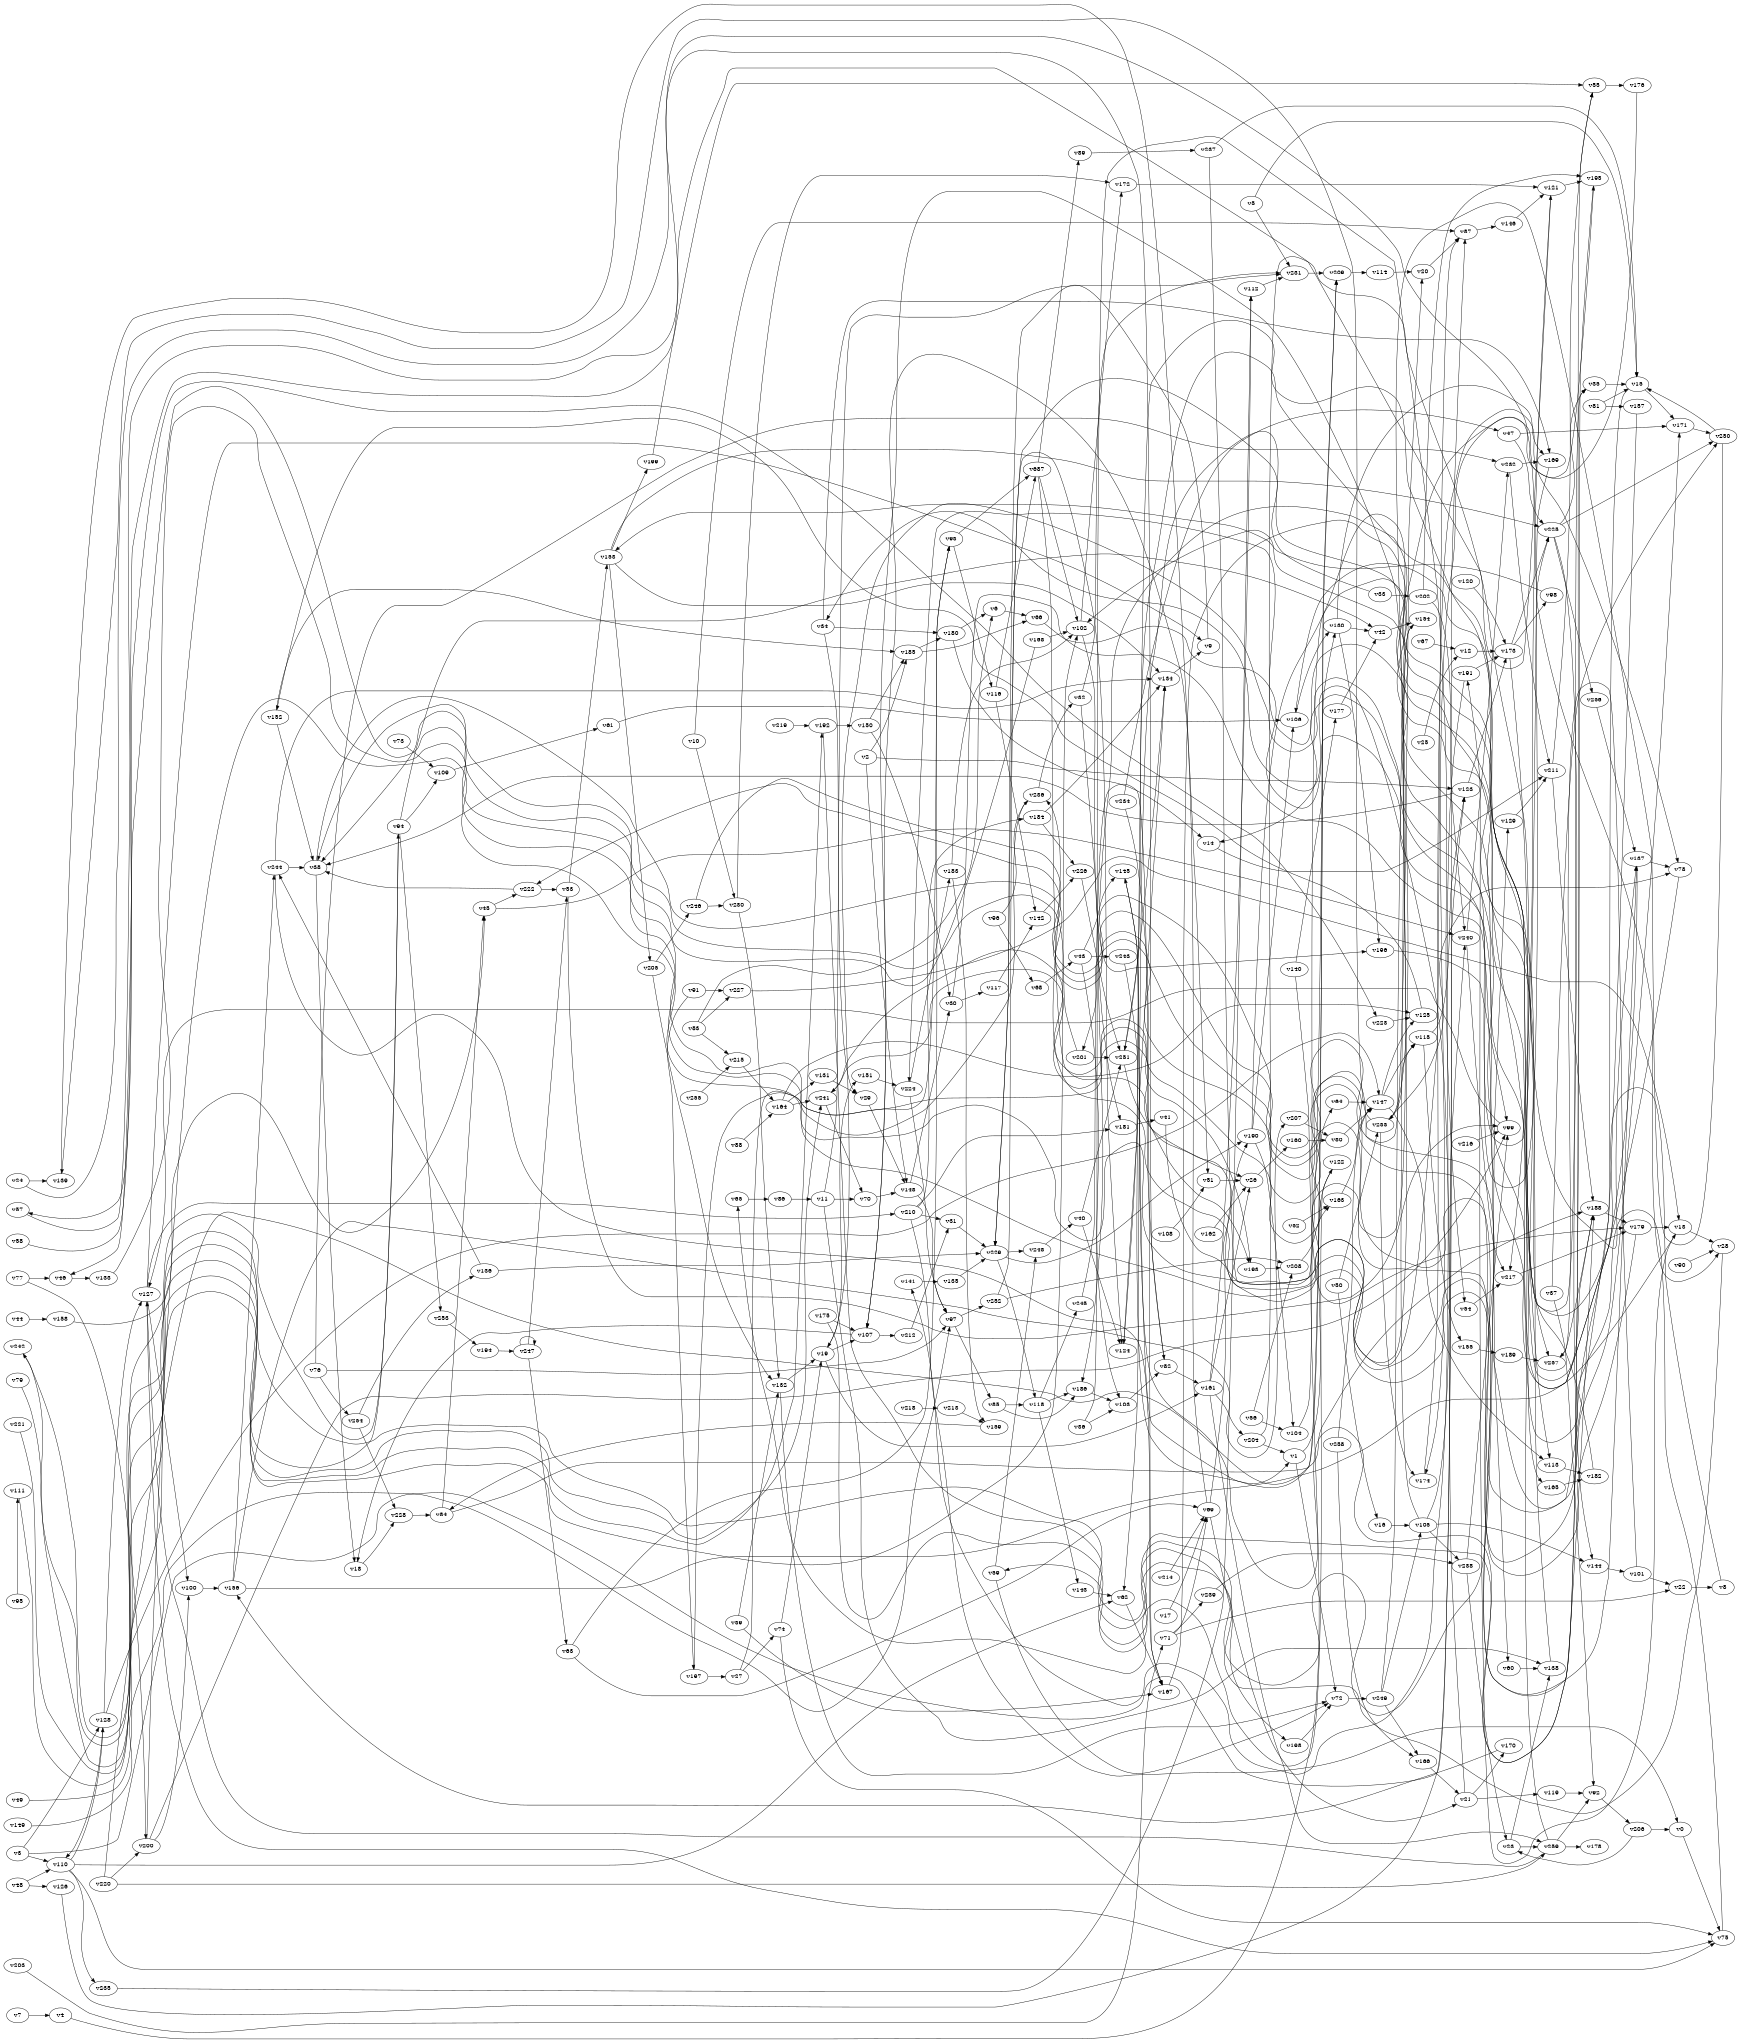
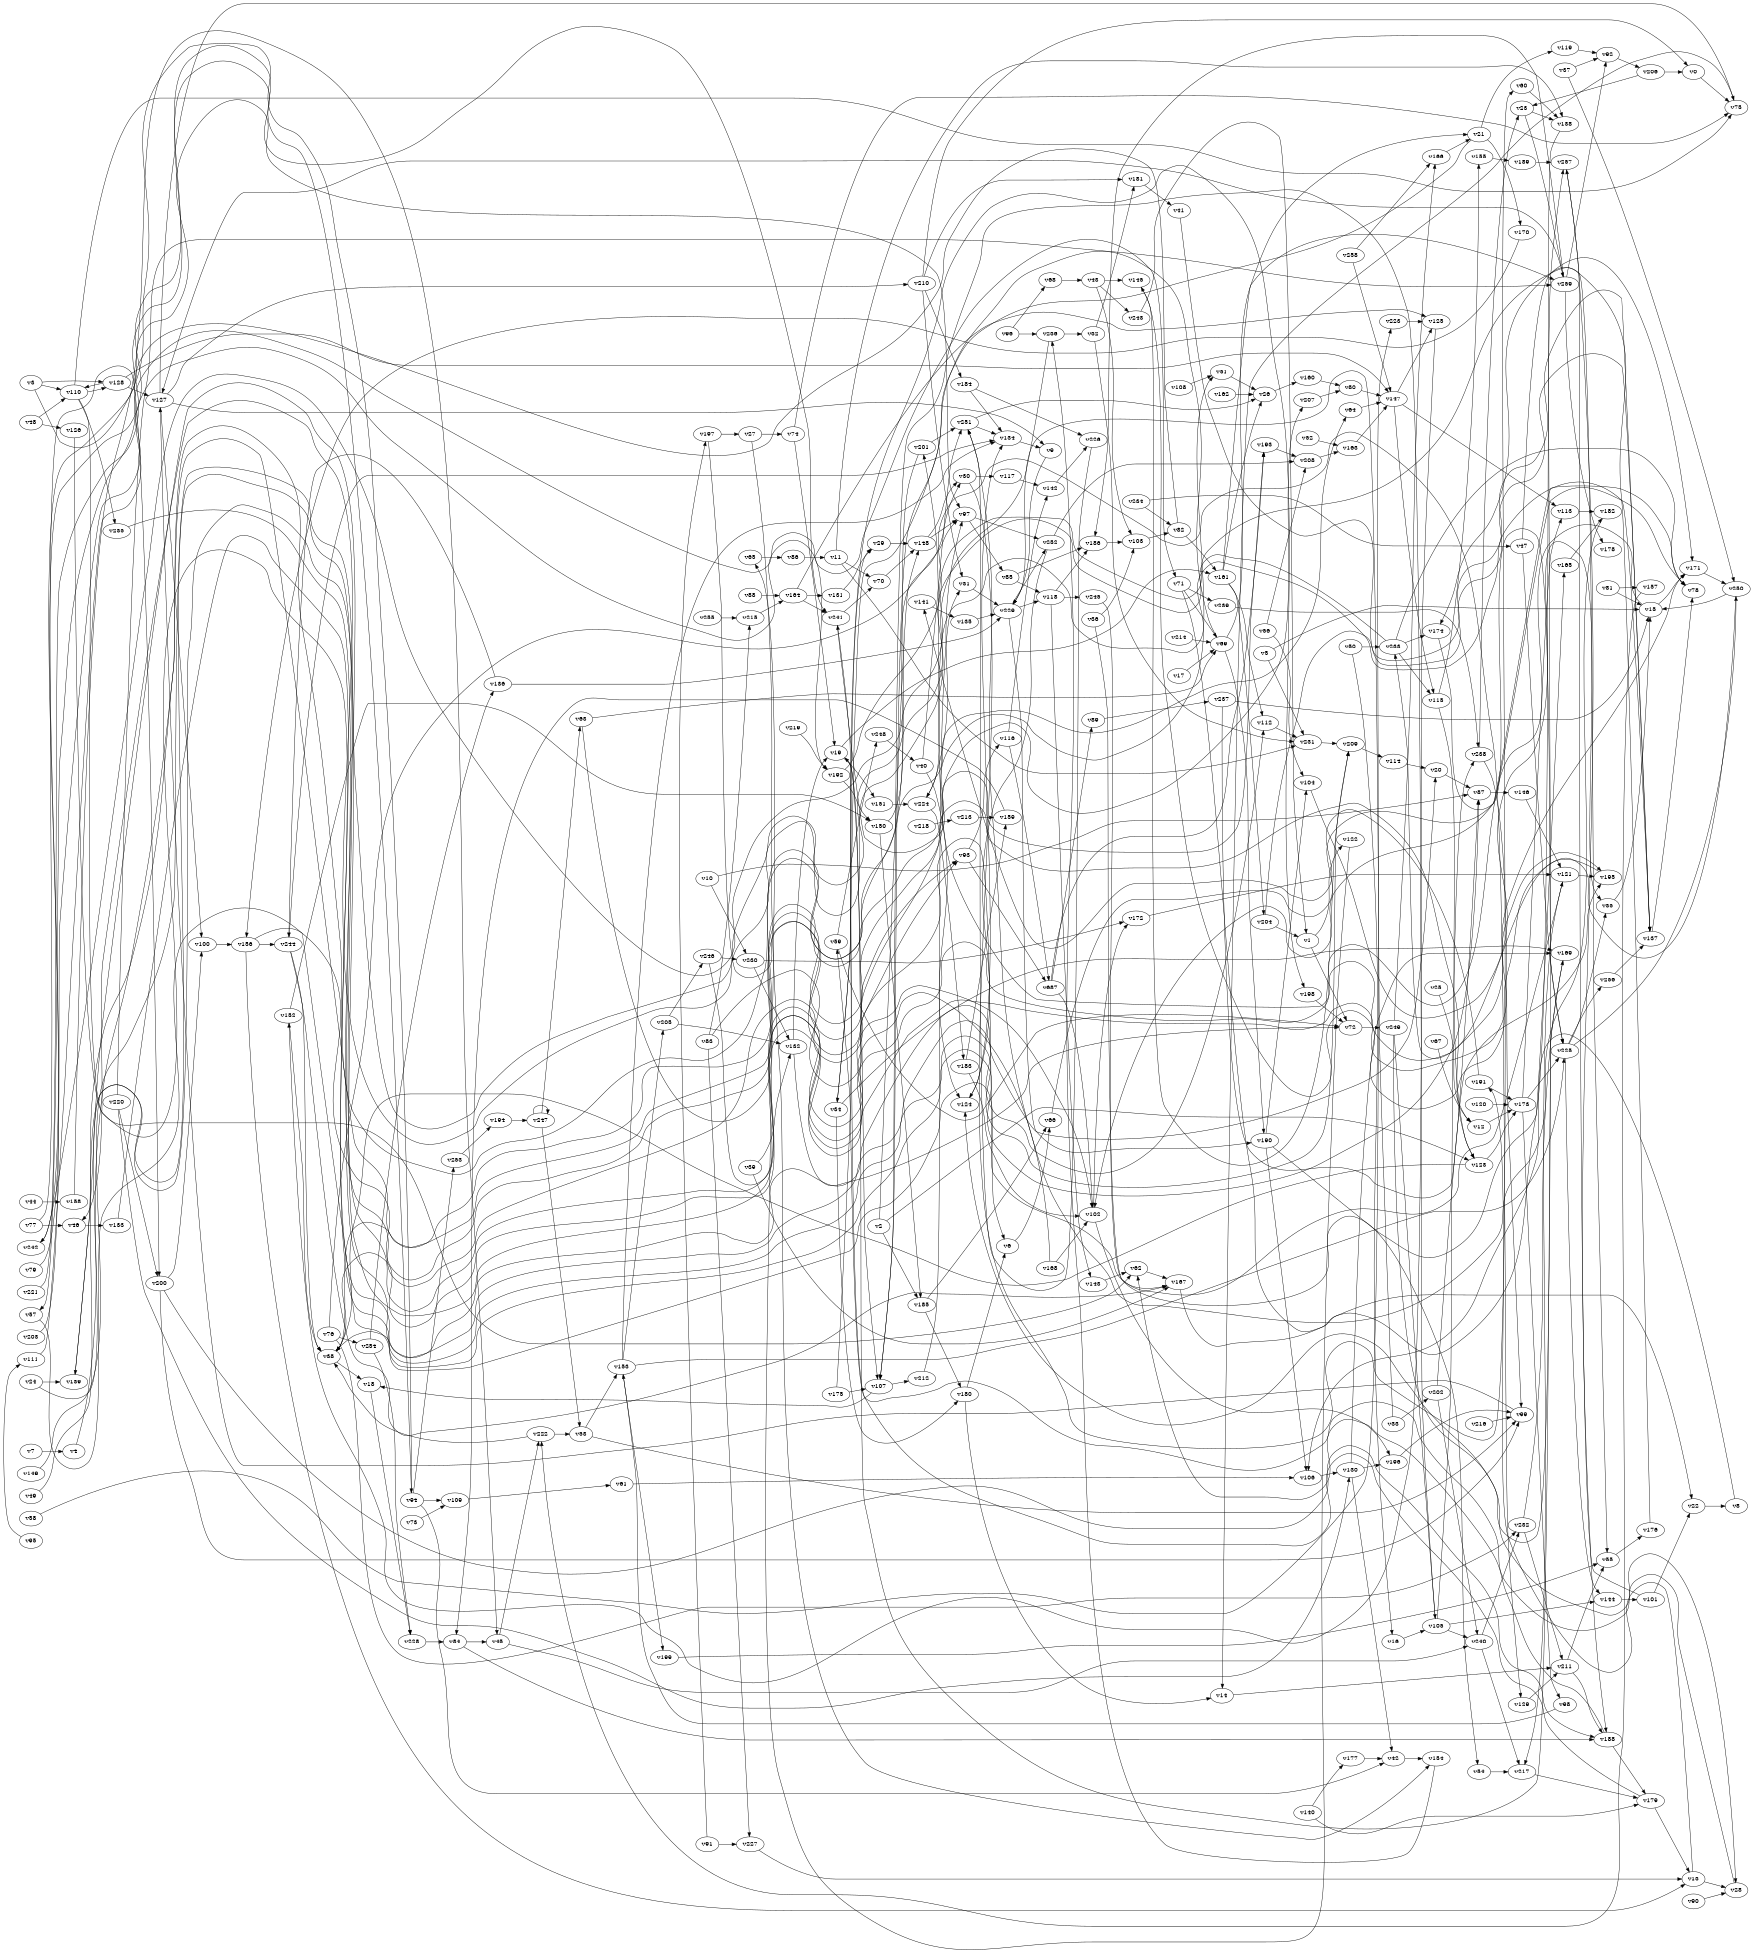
(546, 605) -> (474, 705)
(1014, 1252) -> (1032, 571)
